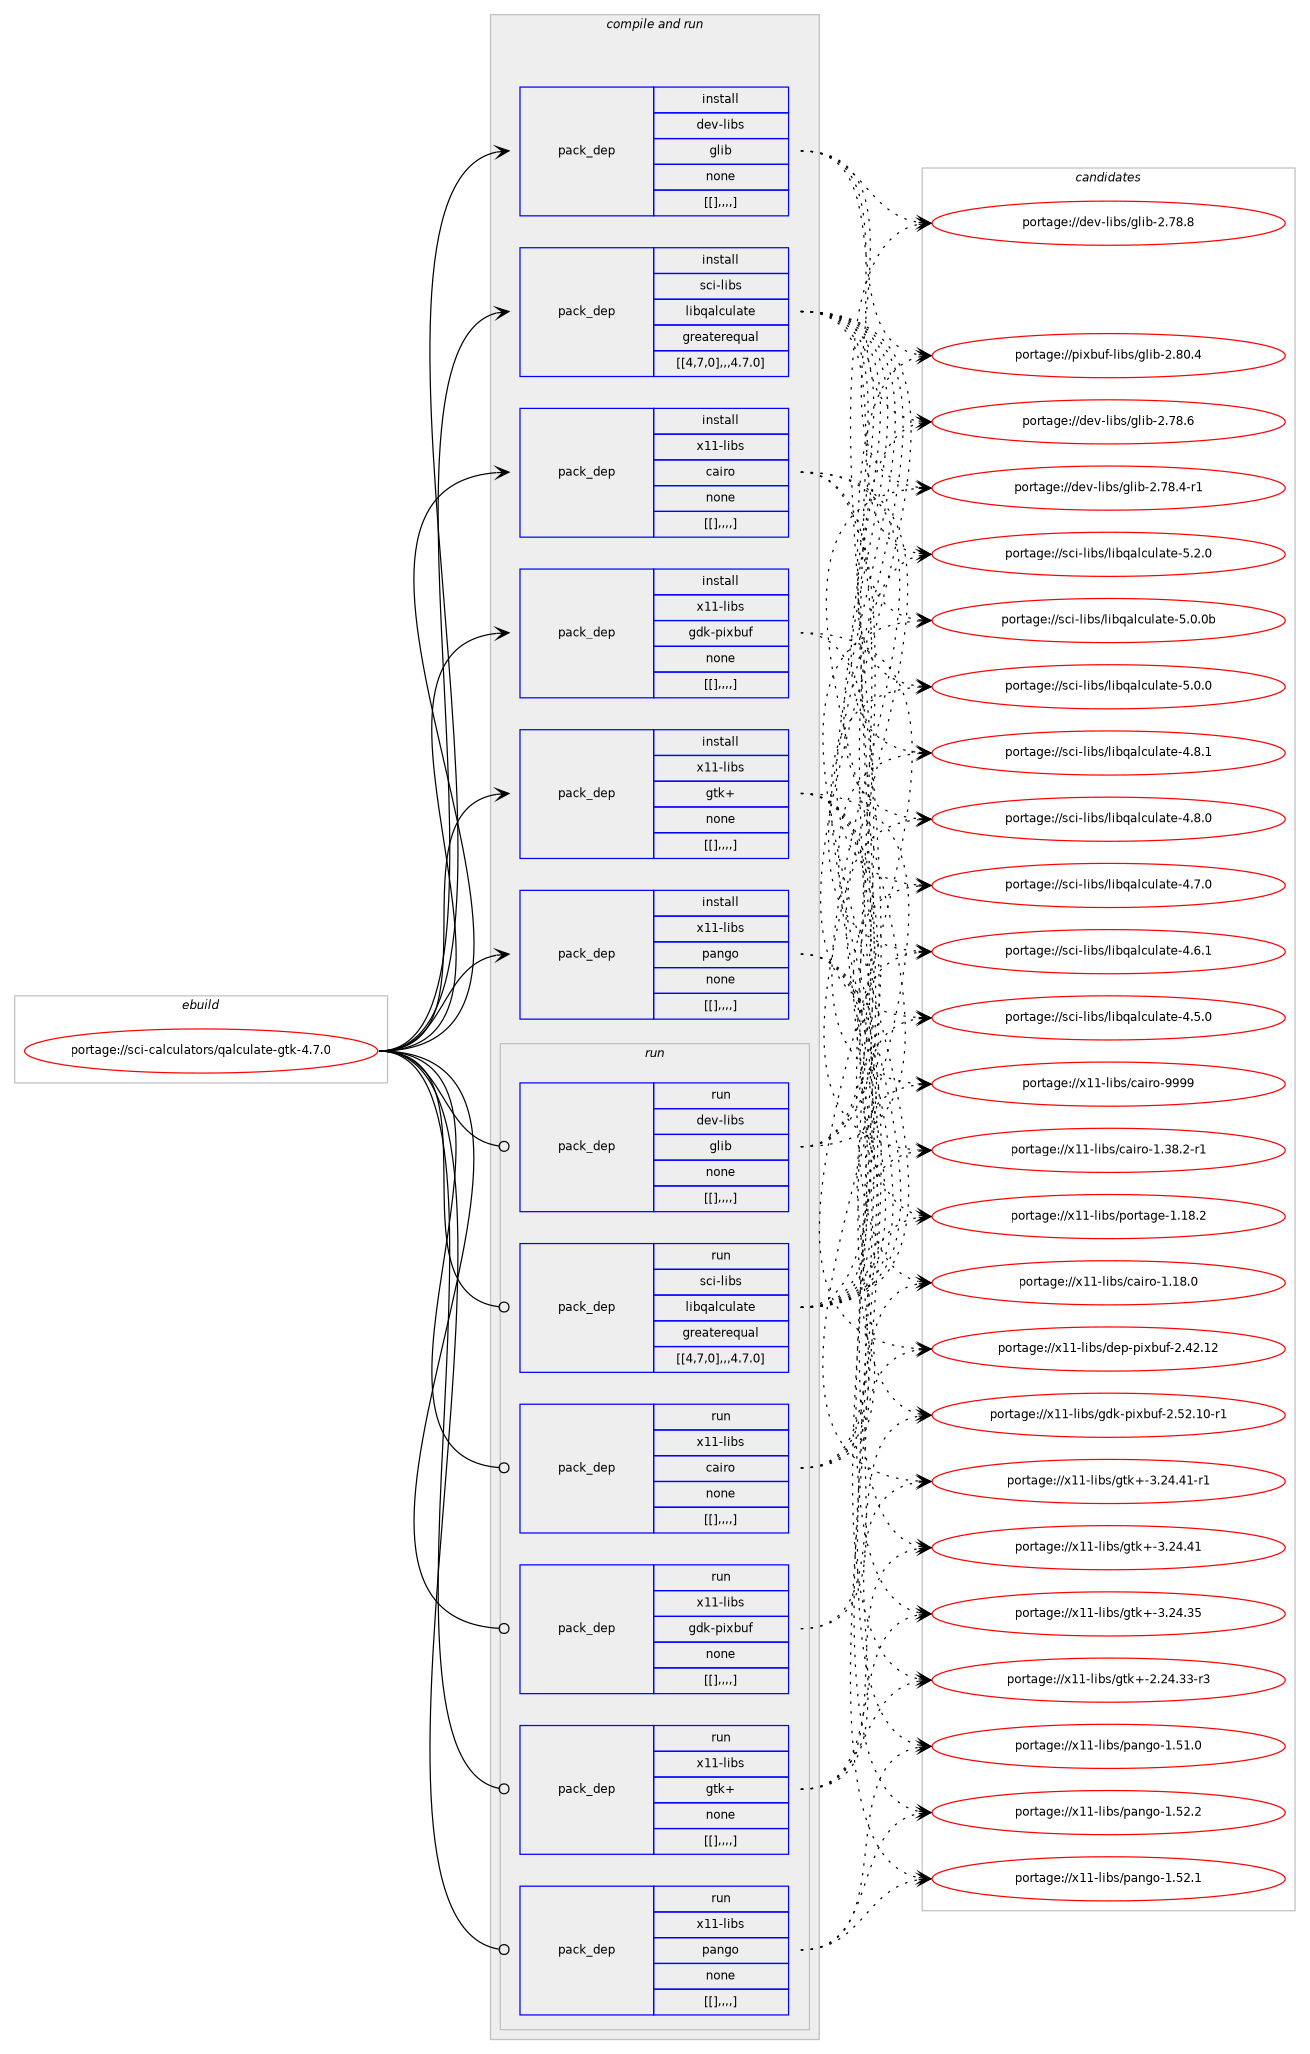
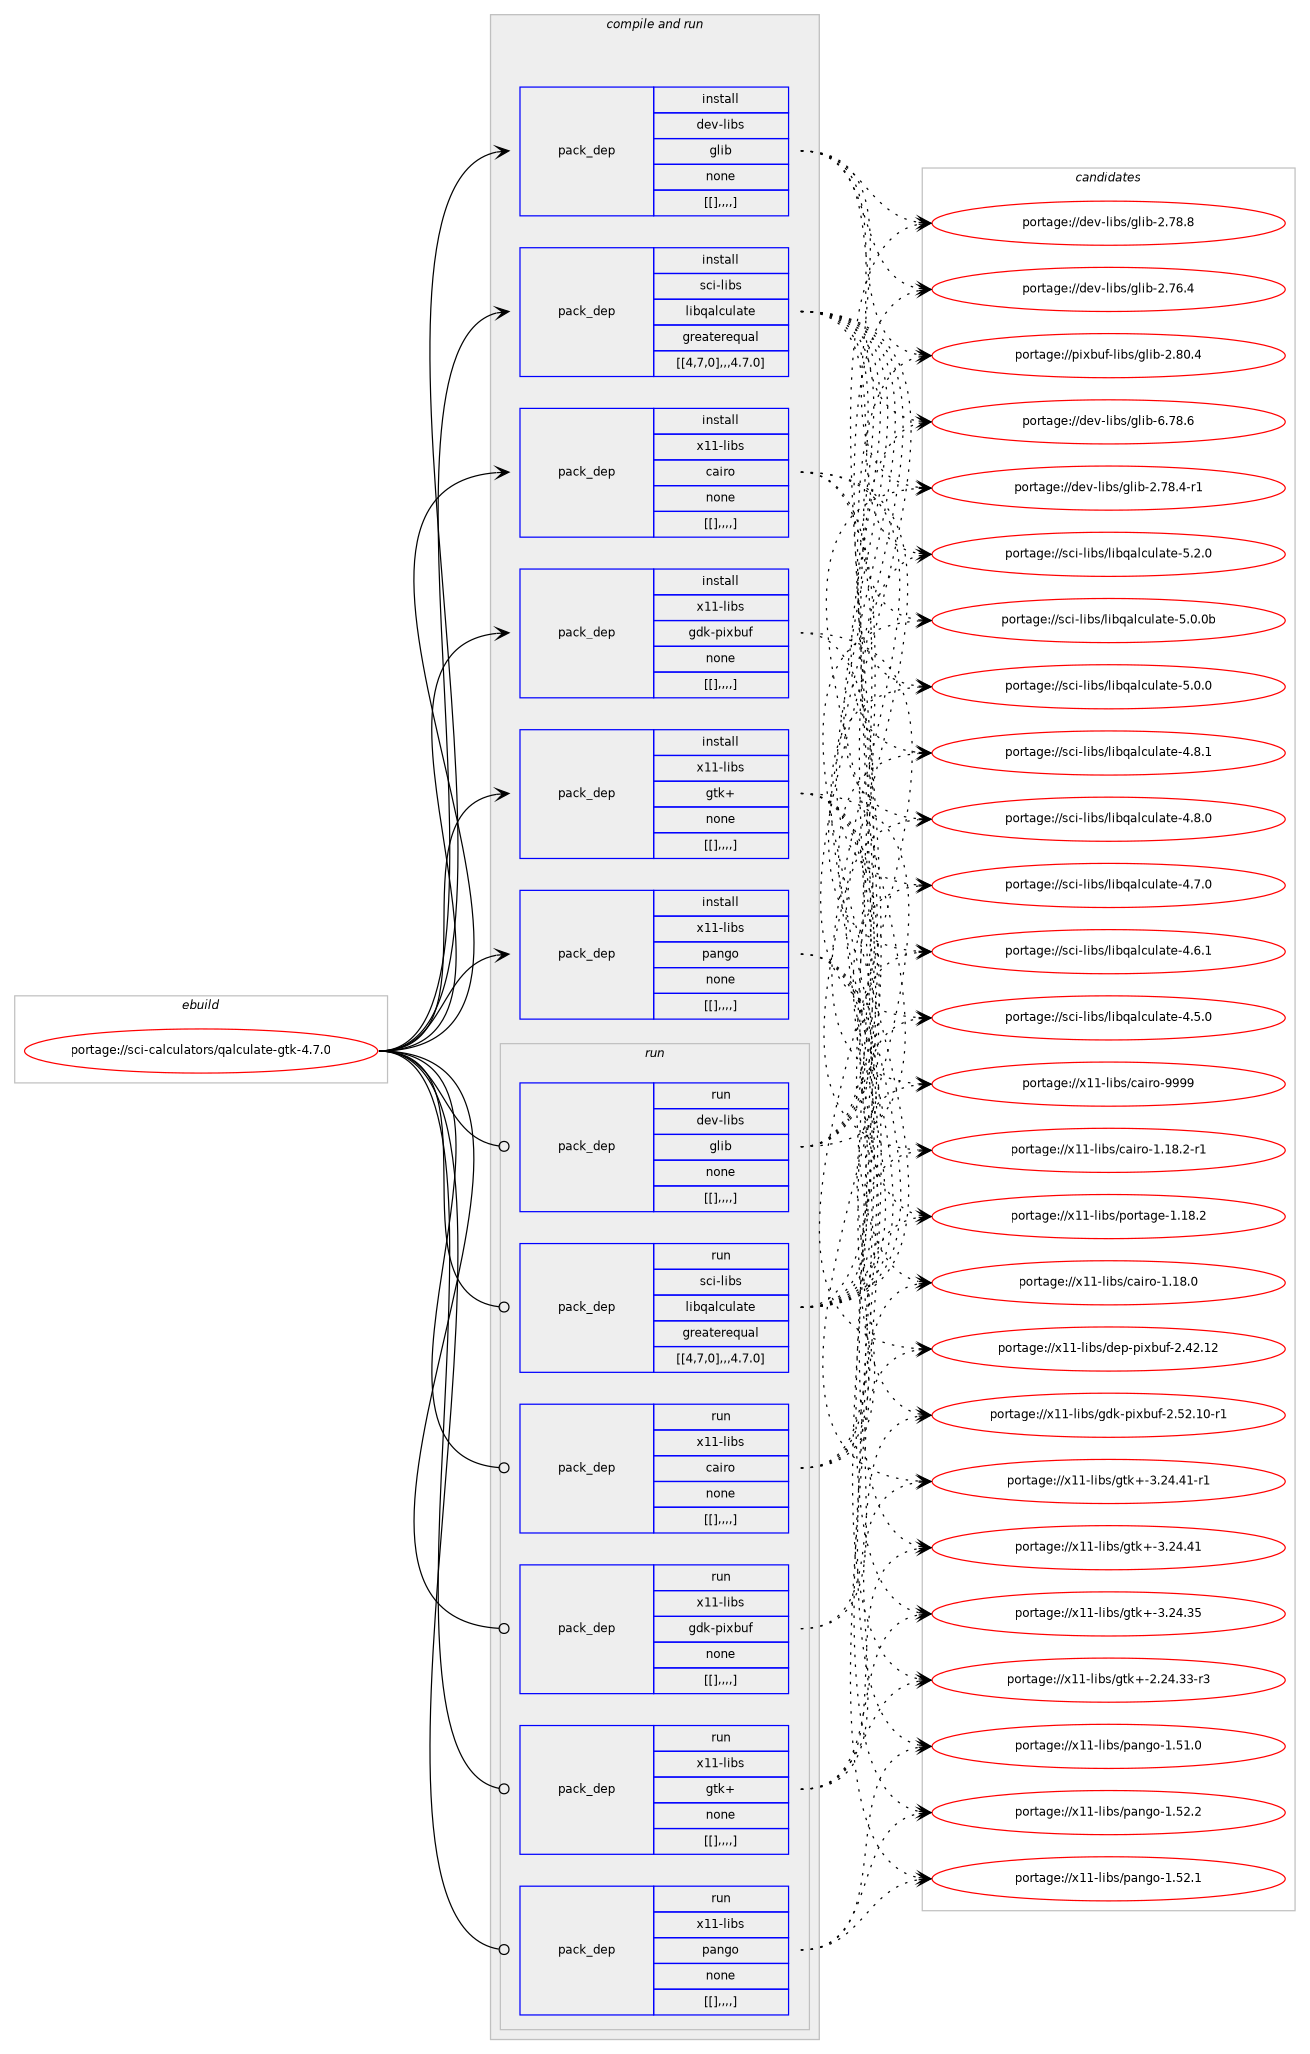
none -> (1109, 289)
(1109, 422) -> (1109, 422)
(1109, 1150) -> (1109, 1150)
